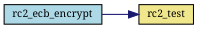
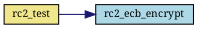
(115, 14) -> (72, 14)
